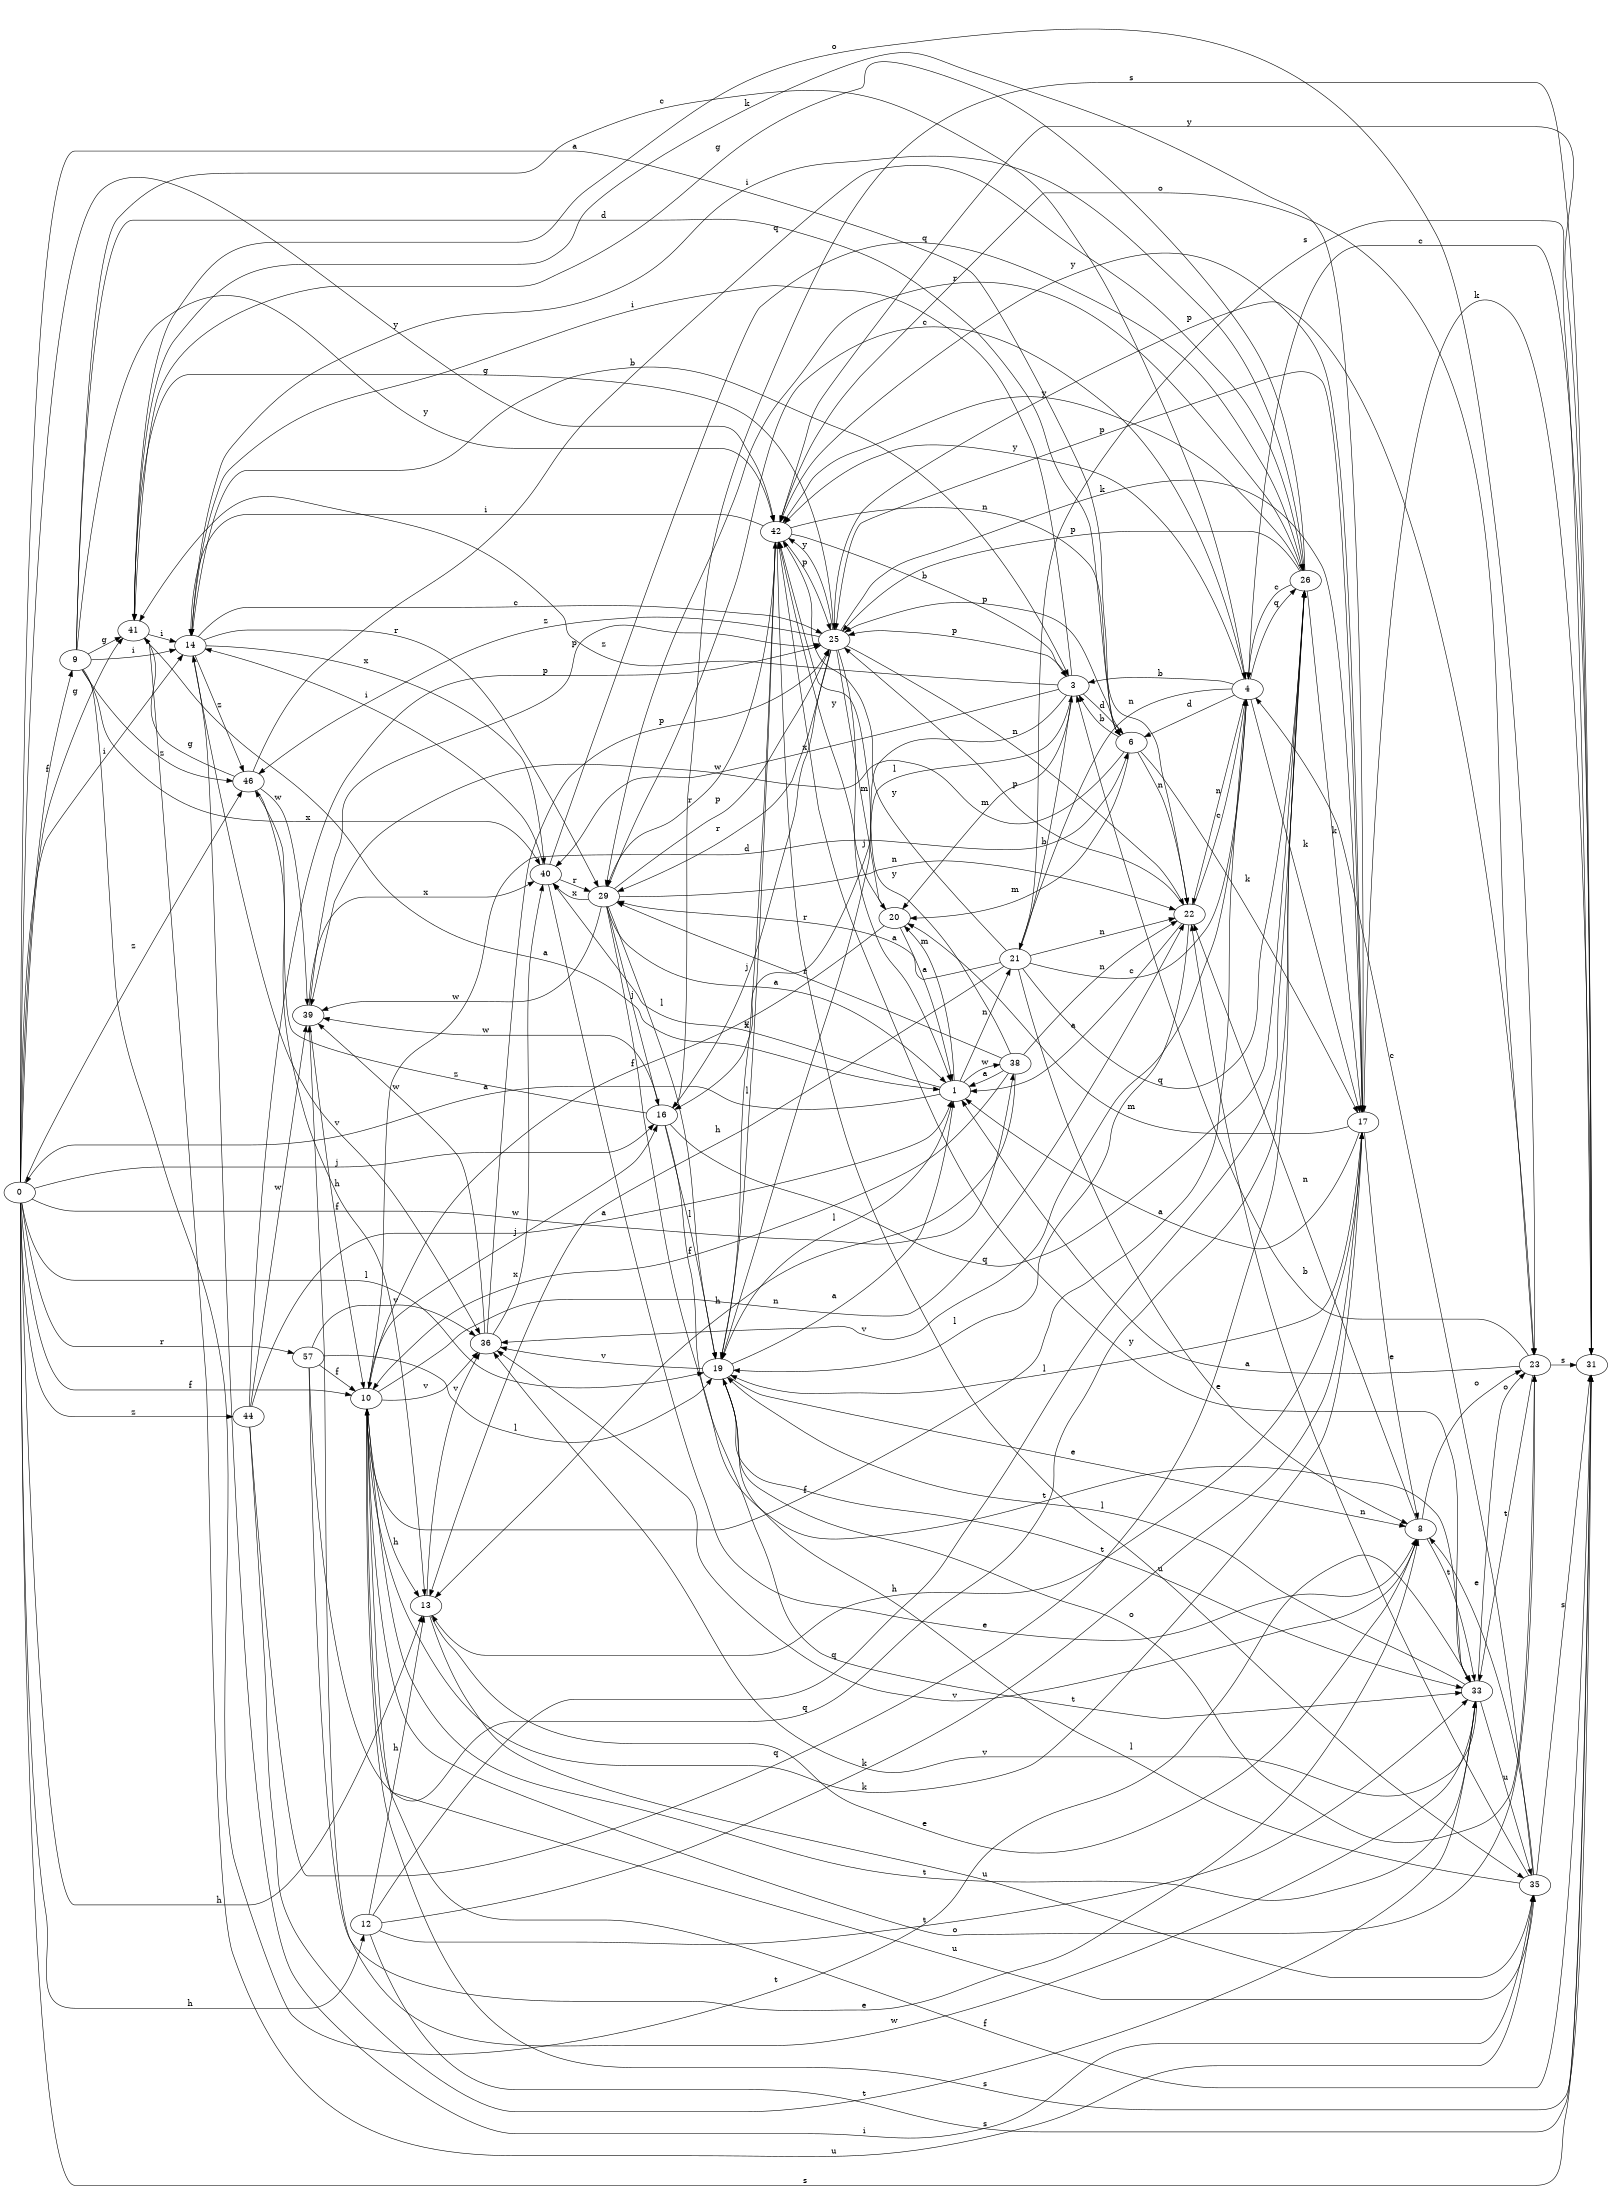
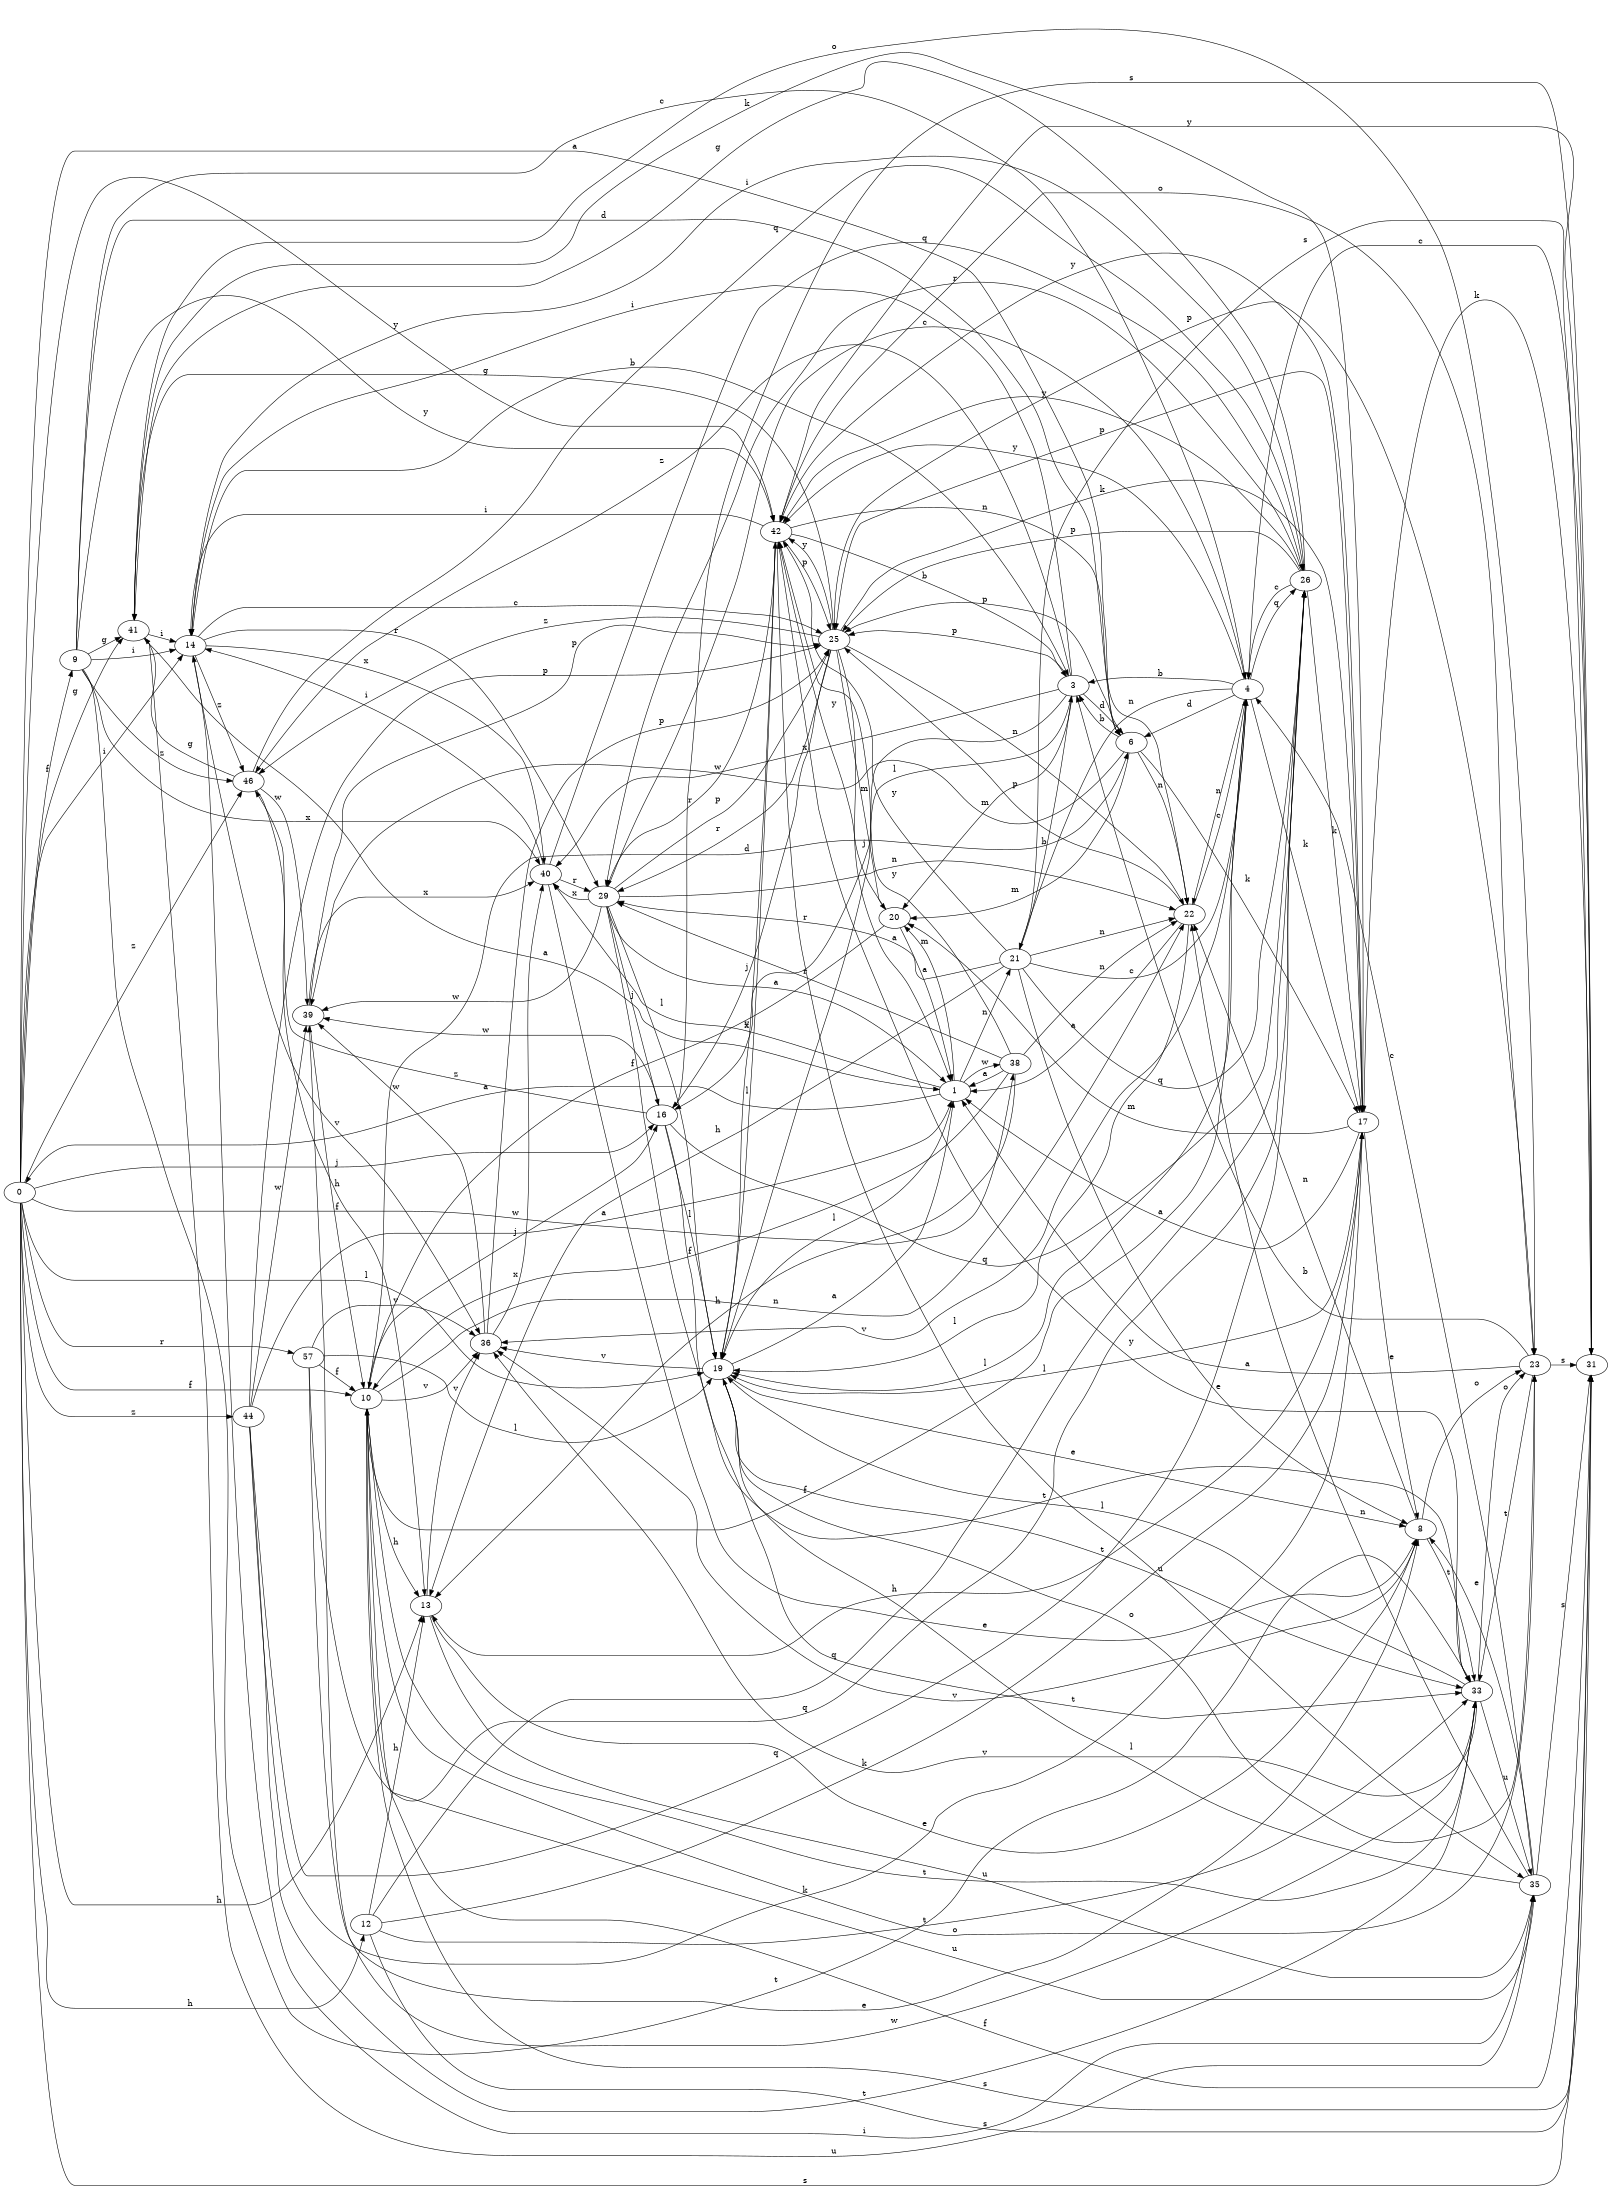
(549, 602) -> (740, 406)
none -> (1154, 1186)
(951, 1786) -> (814, 1894)
